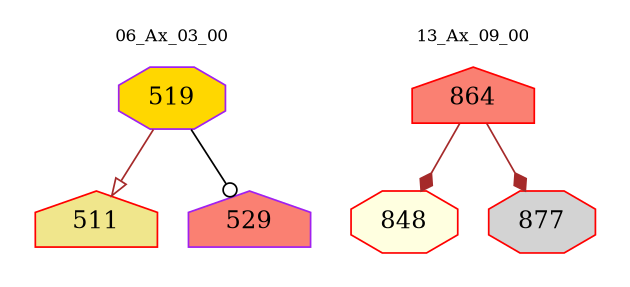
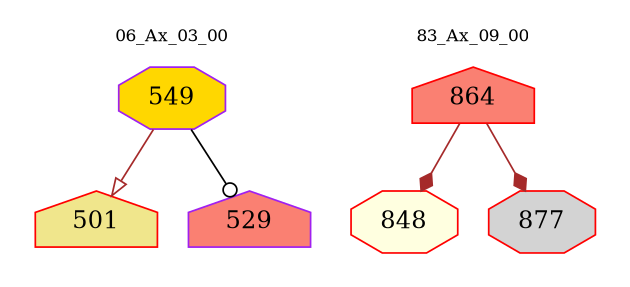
(473, 37) -> (473, 37)
(172, 98) -> (172, 98)
(96, 222) -> (96, 222)
